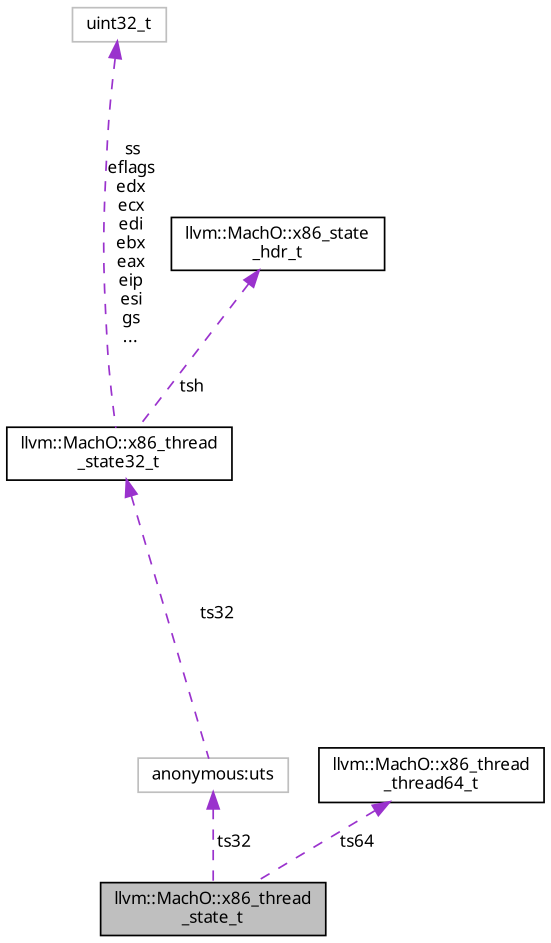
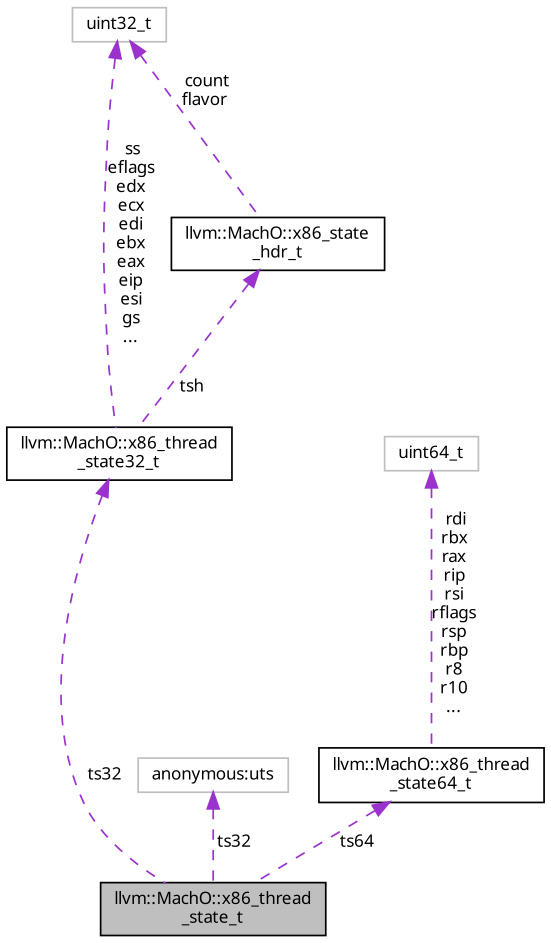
none -> (200, 136)
none -> (432, 454)
(170, 627) -> (62, 706)
(432, 775) -> (432, 775)
